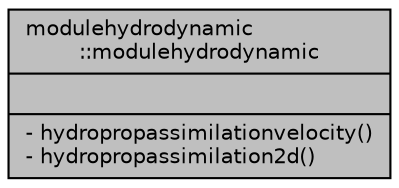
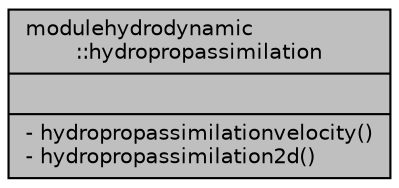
(199, 52) -> (199, 52)
